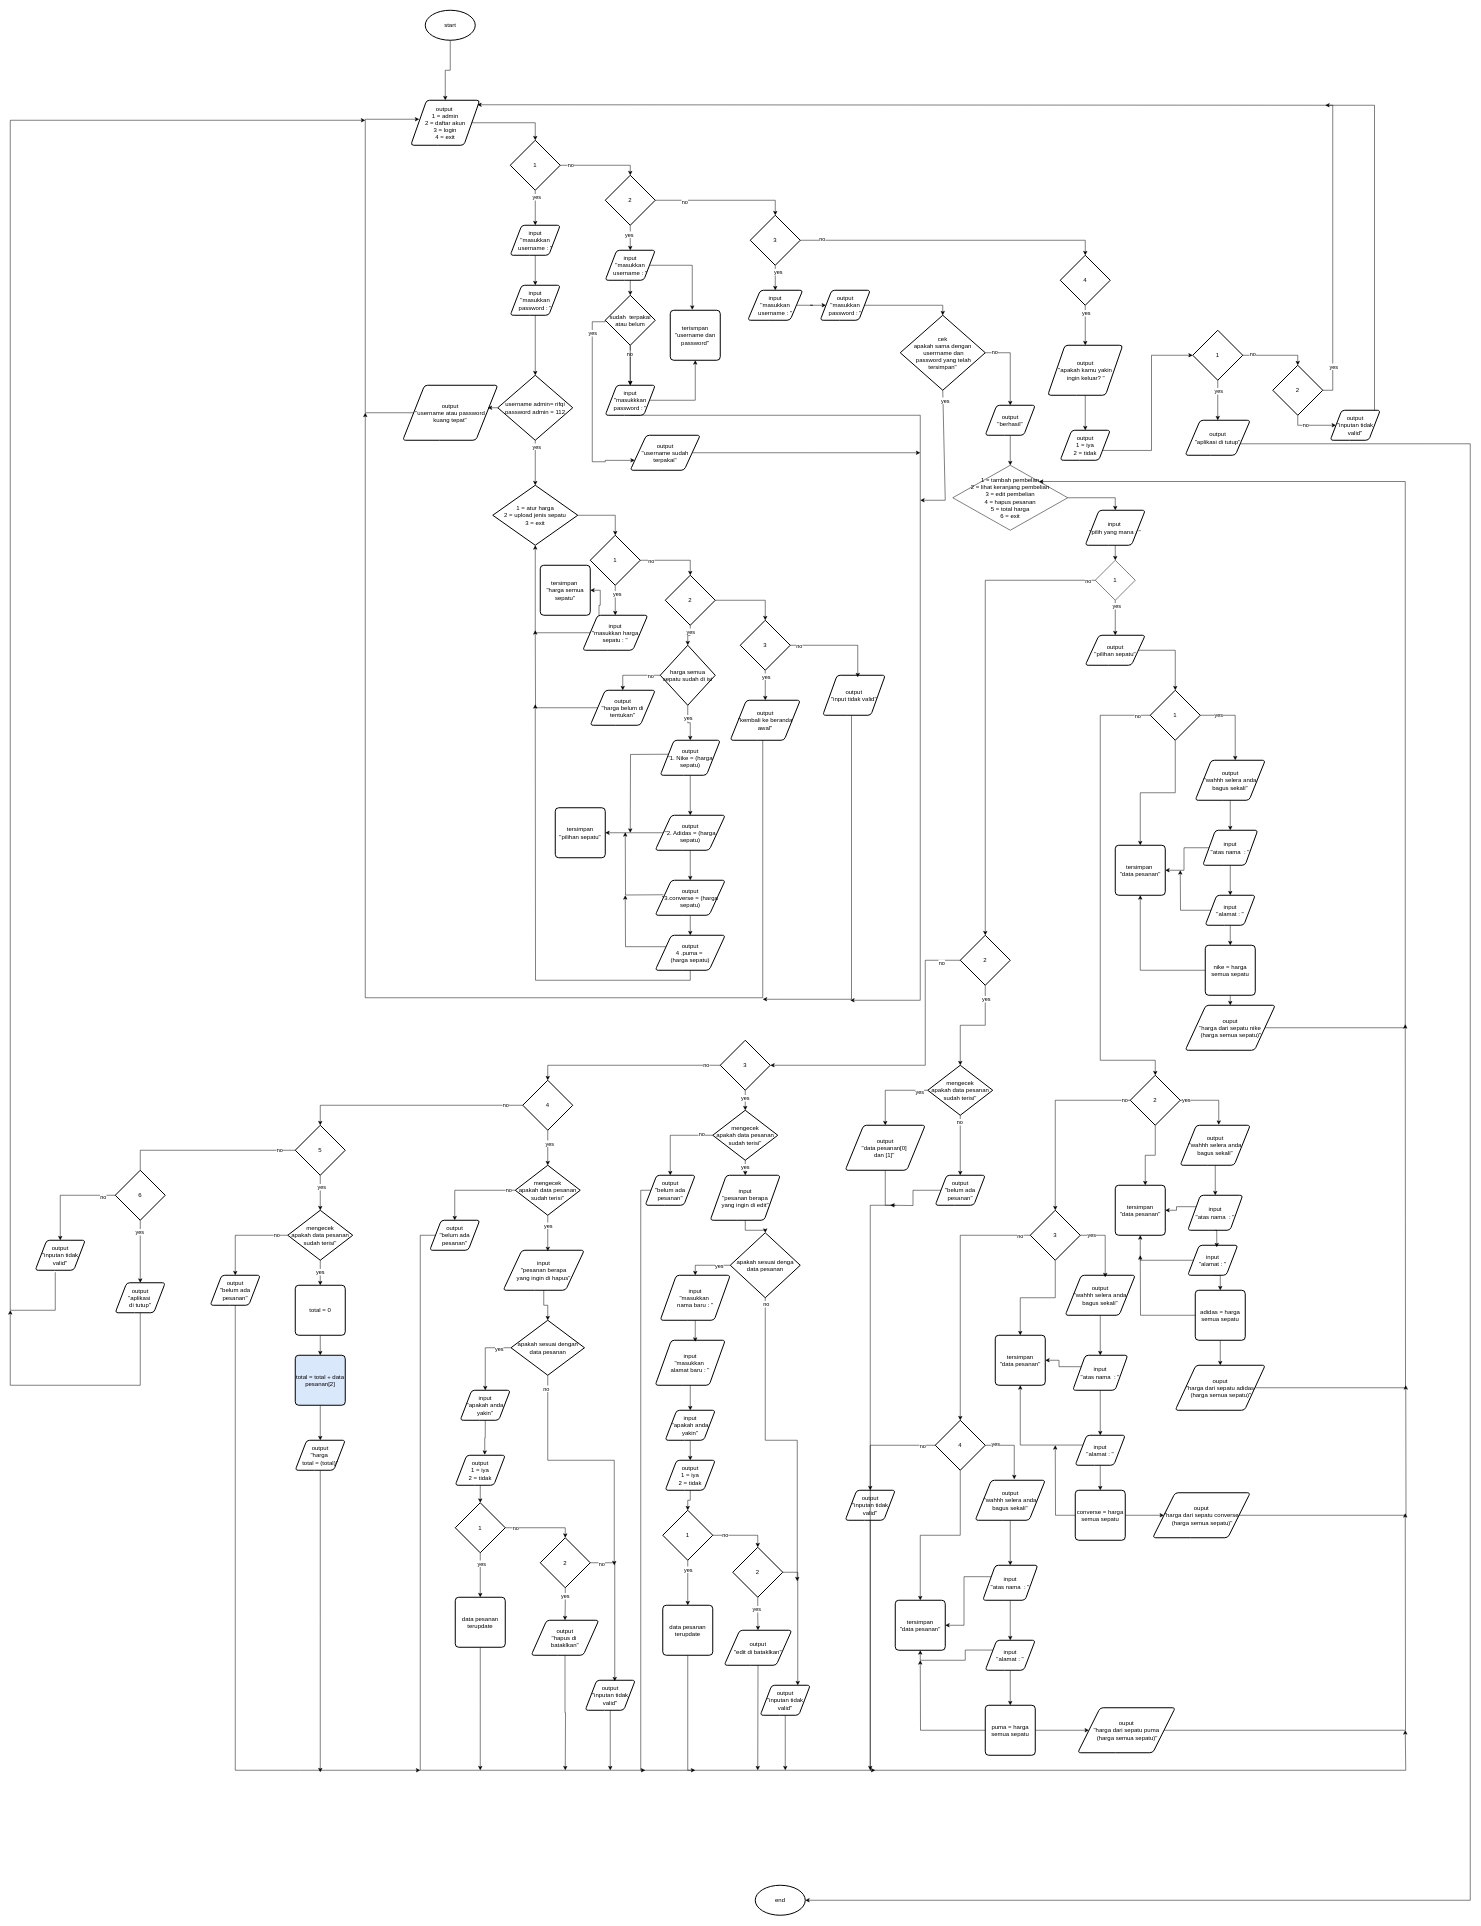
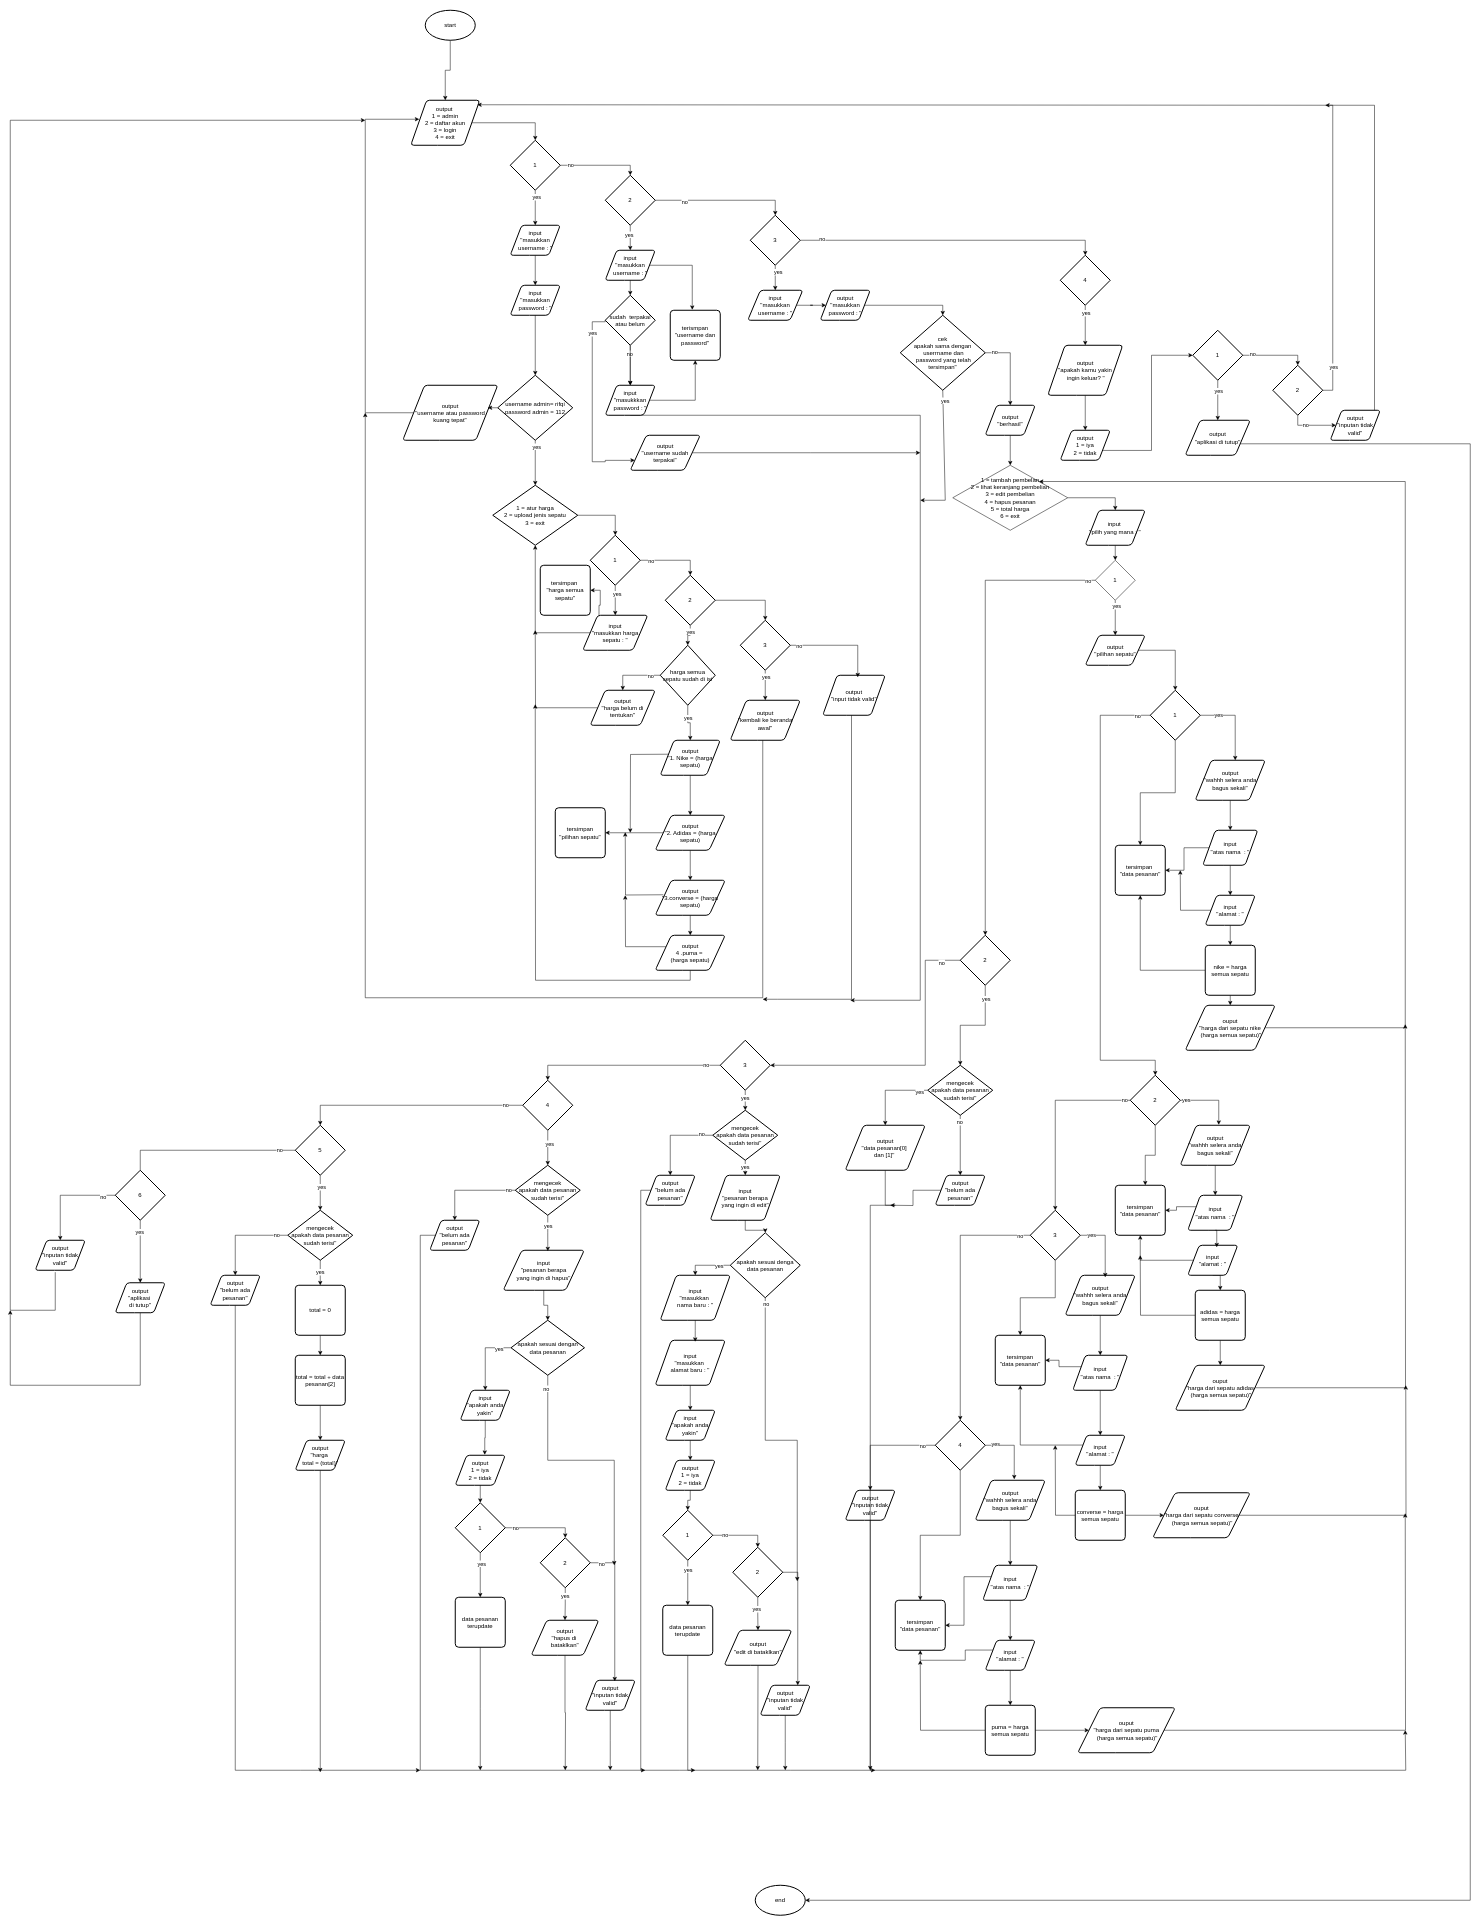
(320, 1380) -> (320, 1380)
